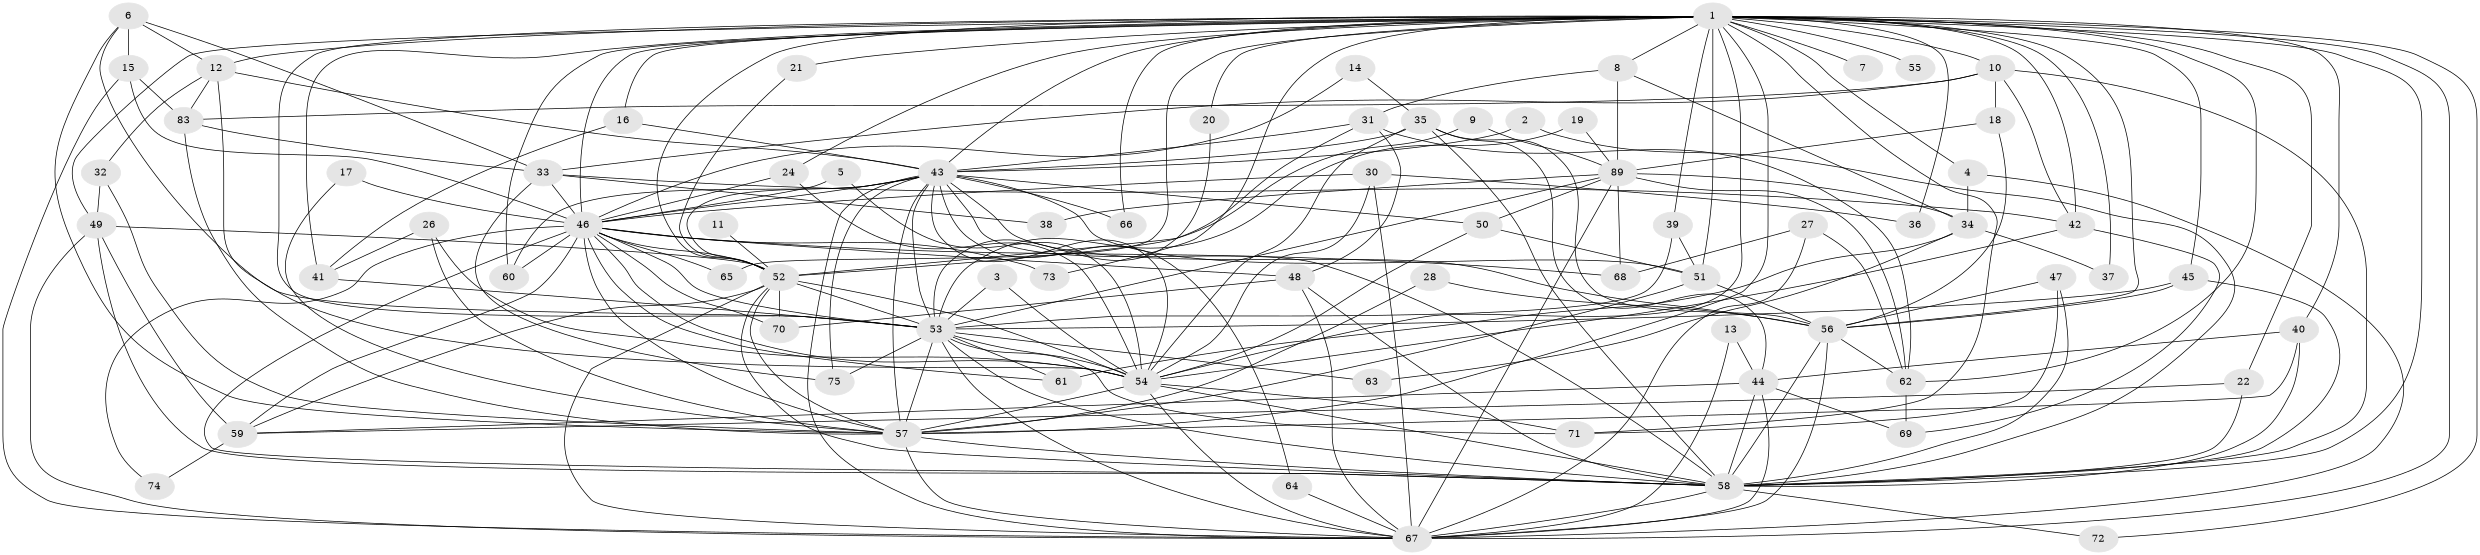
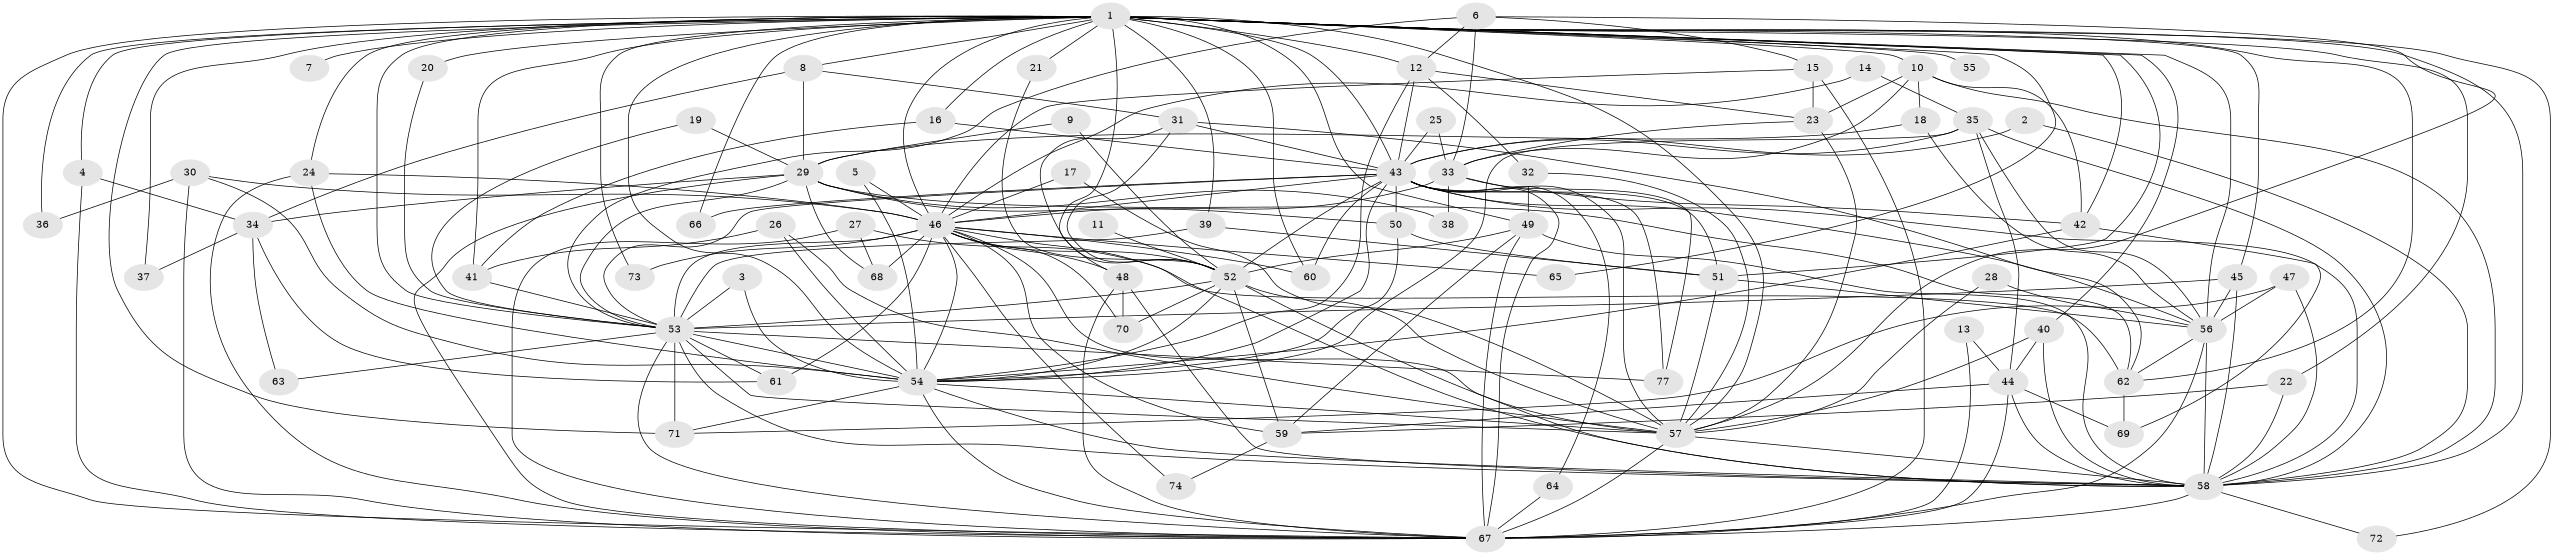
(184, 121) -> (1813, 121)
none -> (1436, 121)
(1618, 173) -> (803, 173)
(835, 382) -> (1663, 382)
(823, 525) -> (558, 506)
